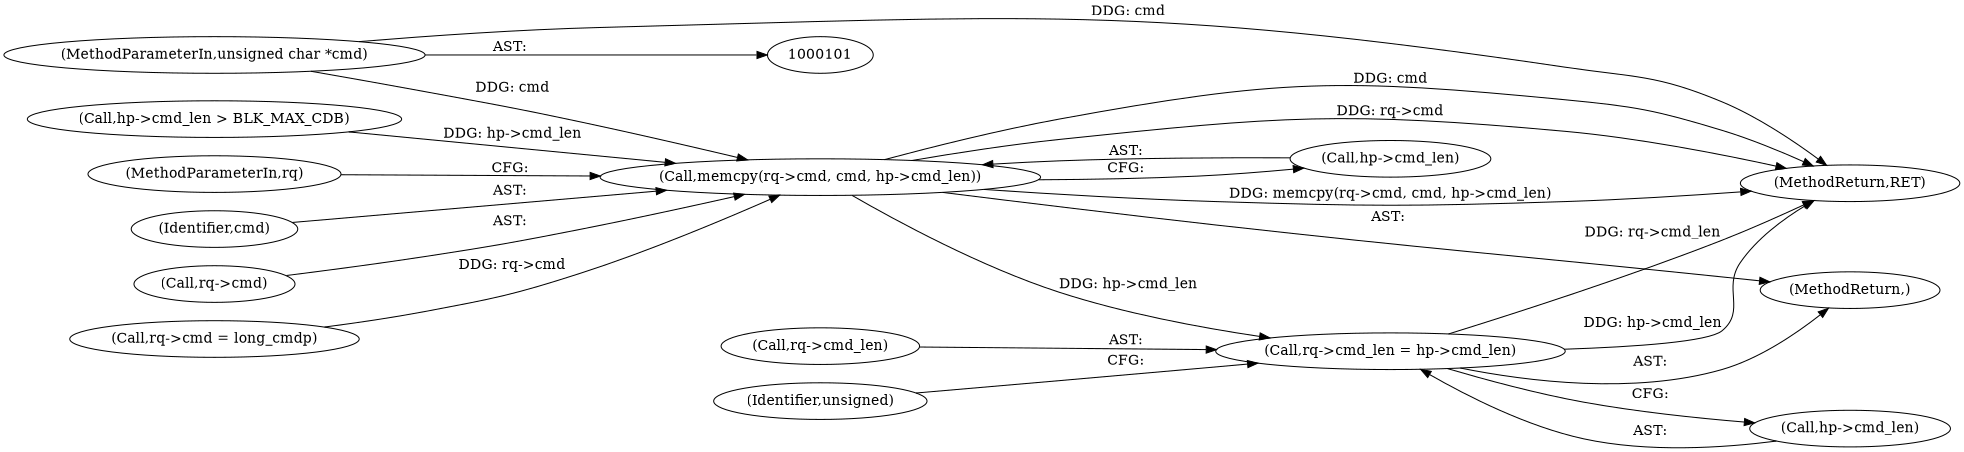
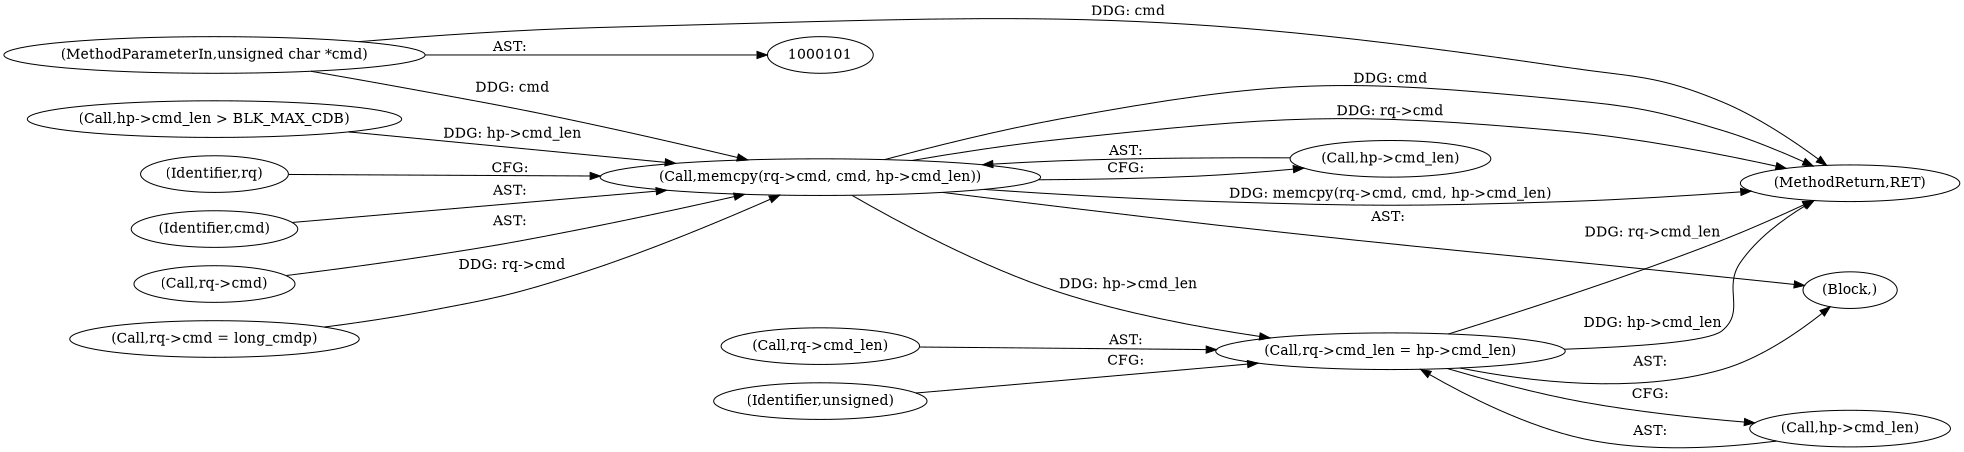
(214, 174) -> (214, 174)
(1850, 290) -> (1850, 290)
